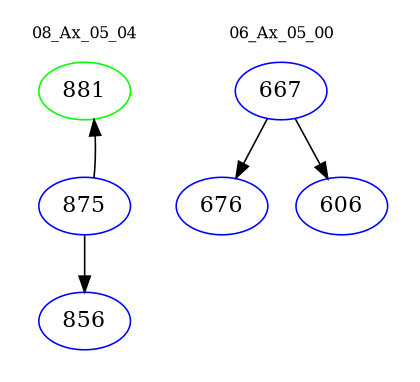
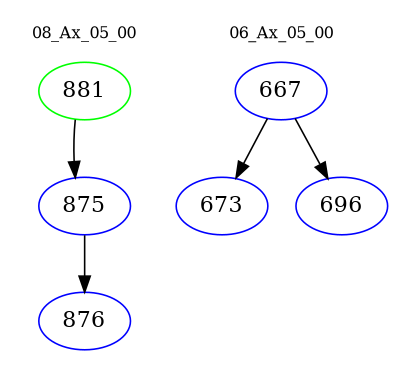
(85, 34) -> (85, 34)
(95, 157) -> (74, 141)
(222, 206) -> (222, 206)
(342, 206) -> (342, 206)
(85, 321) -> (85, 321)
